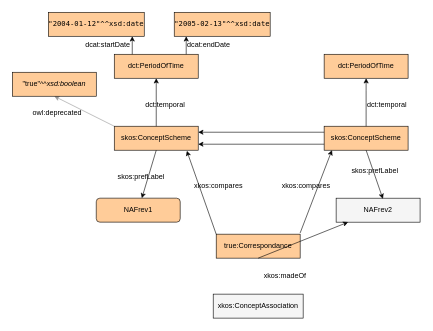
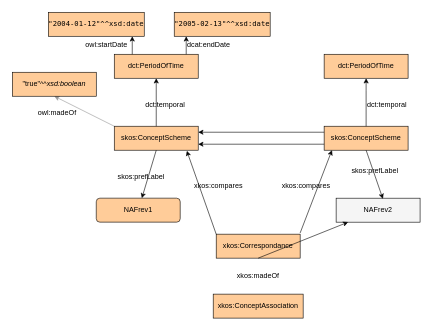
(113, 45) -> (110, 45)
(57, 117) -> (57, 117)
(258, 246) -> (258, 246)
(285, 276) -> (258, 276)
(258, 306) -> (258, 306)
